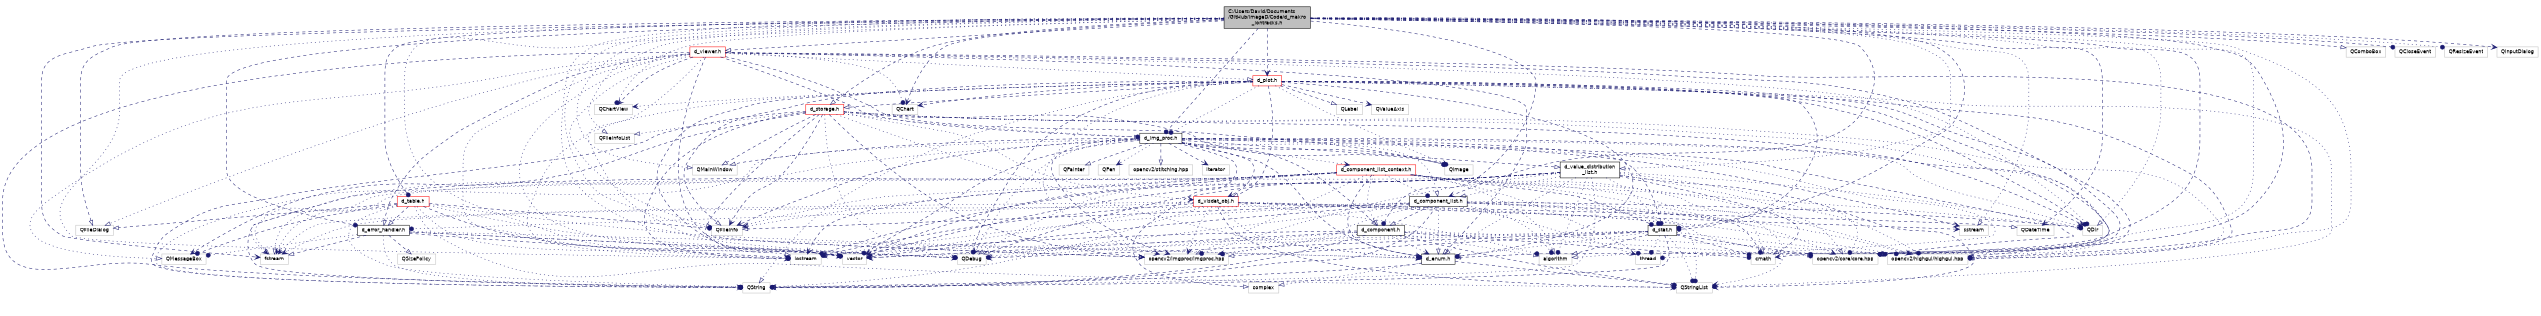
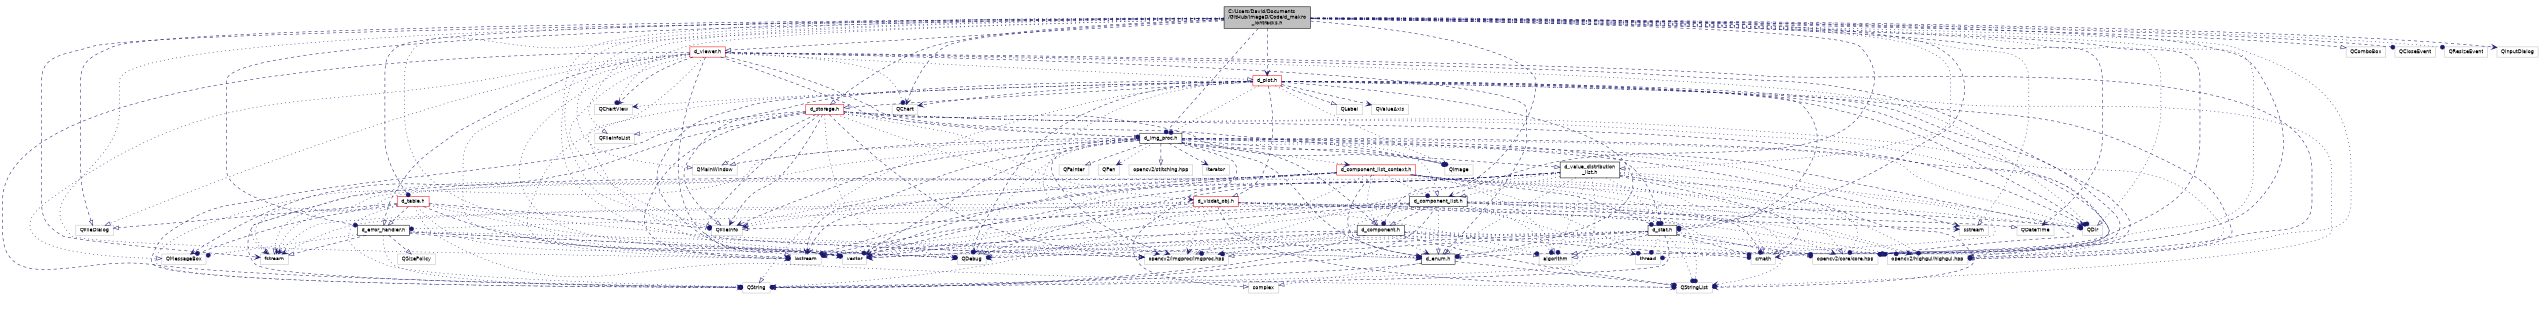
(1253, 164) -> (960, 170)
